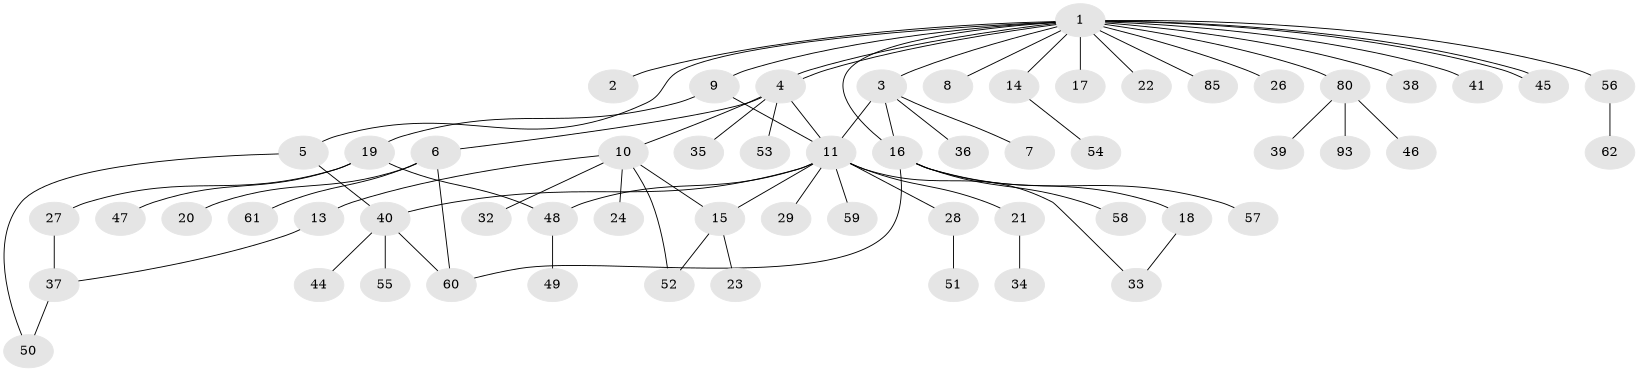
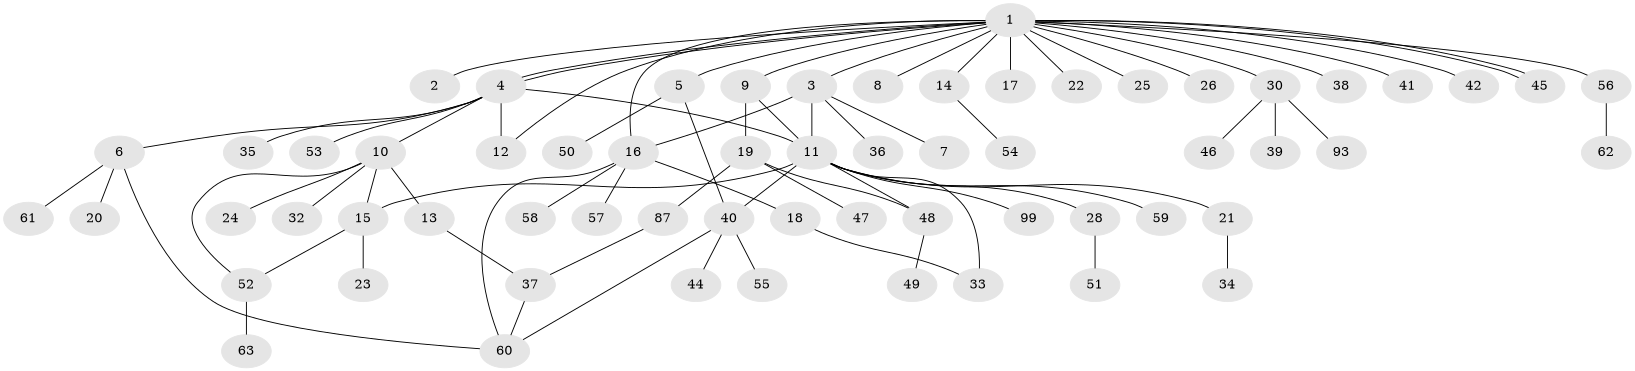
(1213, 86) -> (1143, 86)
(1345, 86) -> (1275, 86)
none -> (1474, 86)
none -> (501, 153)
(54, 219) -> (663, 219)
(786, 219) -> (1029, 219)
(41, 318) -> (518, 318)
none -> (246, 351)
